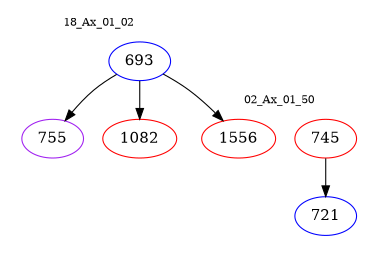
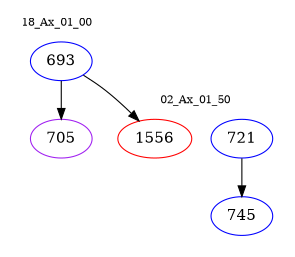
(99, 23) -> (57, 23)
(53, 139) -> (61, 139)
(140, 139) -> none
(326, 139) -> (242, 216)
(326, 172) -> (242, 172)
